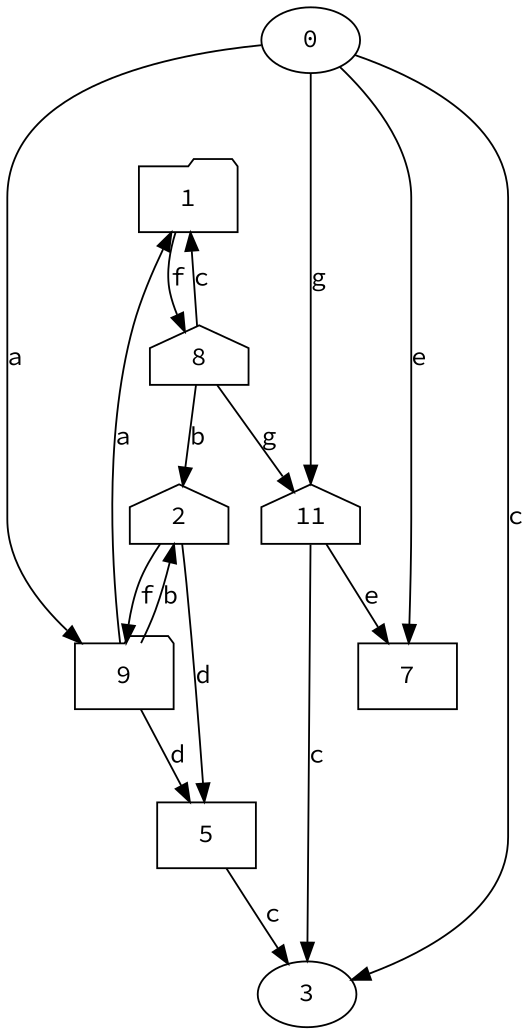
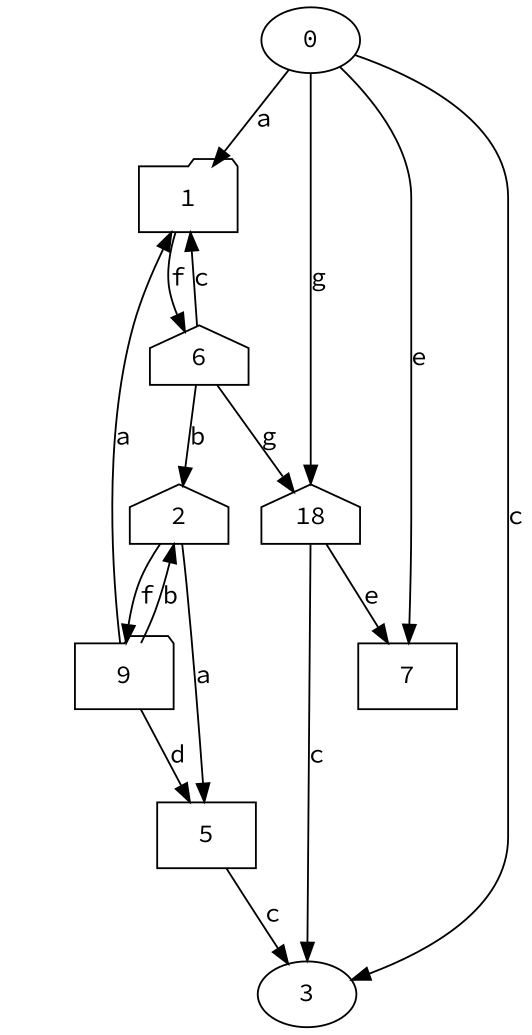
(7, 262) -> (257, 111)
(199, 358) -> (199, 358)
(311, 517) -> (311, 517)
(204, 676) -> (204, 676)
